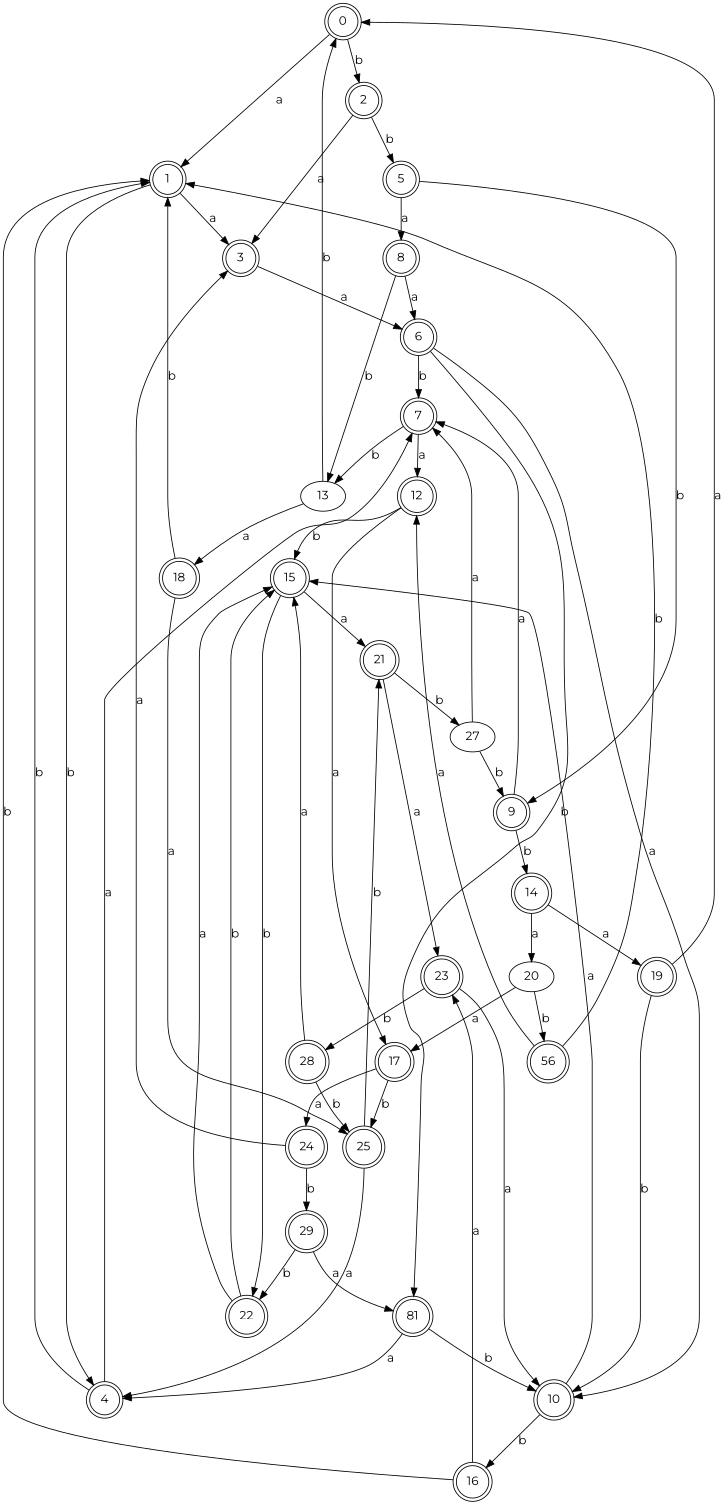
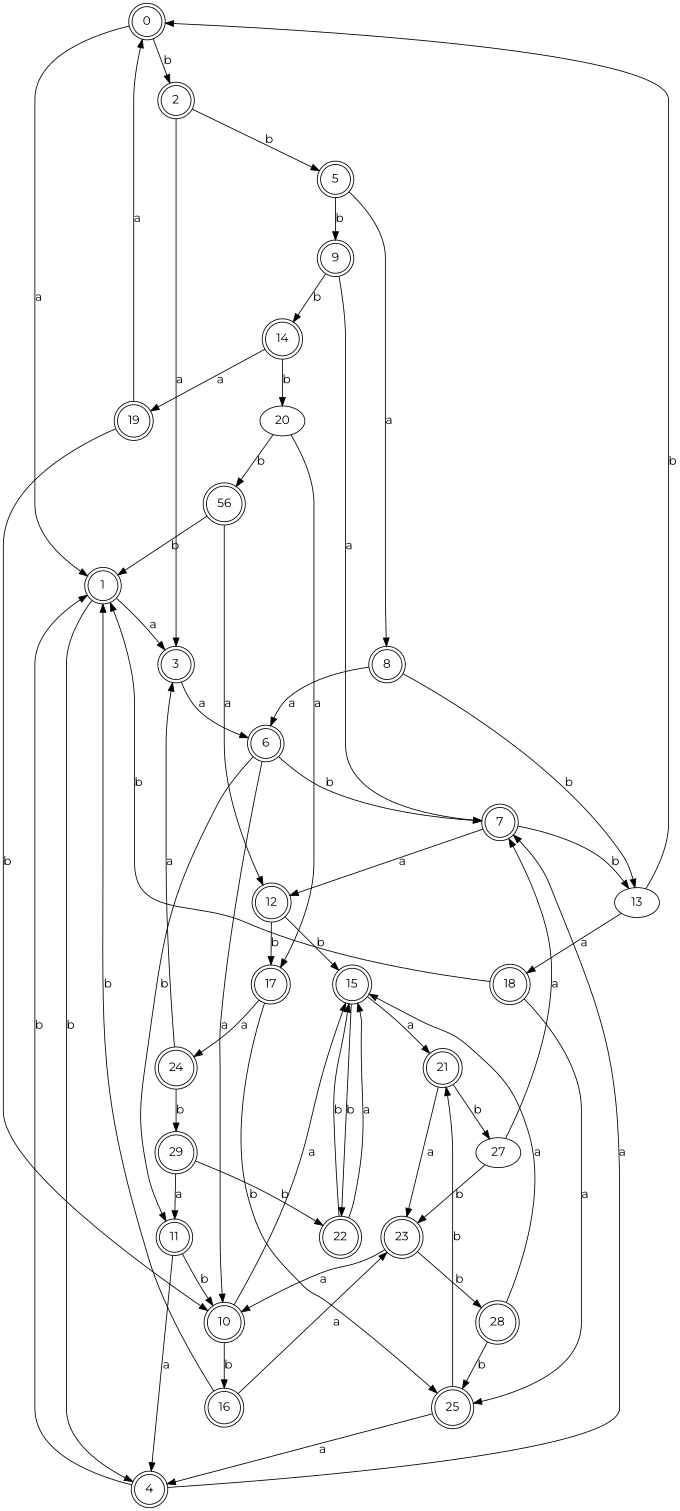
(490, 770) -> (459, 1187)
(336, 773) -> (275, 943)
(535, 934) -> (287, 380)
(413, 1316) -> (174, 1237)
